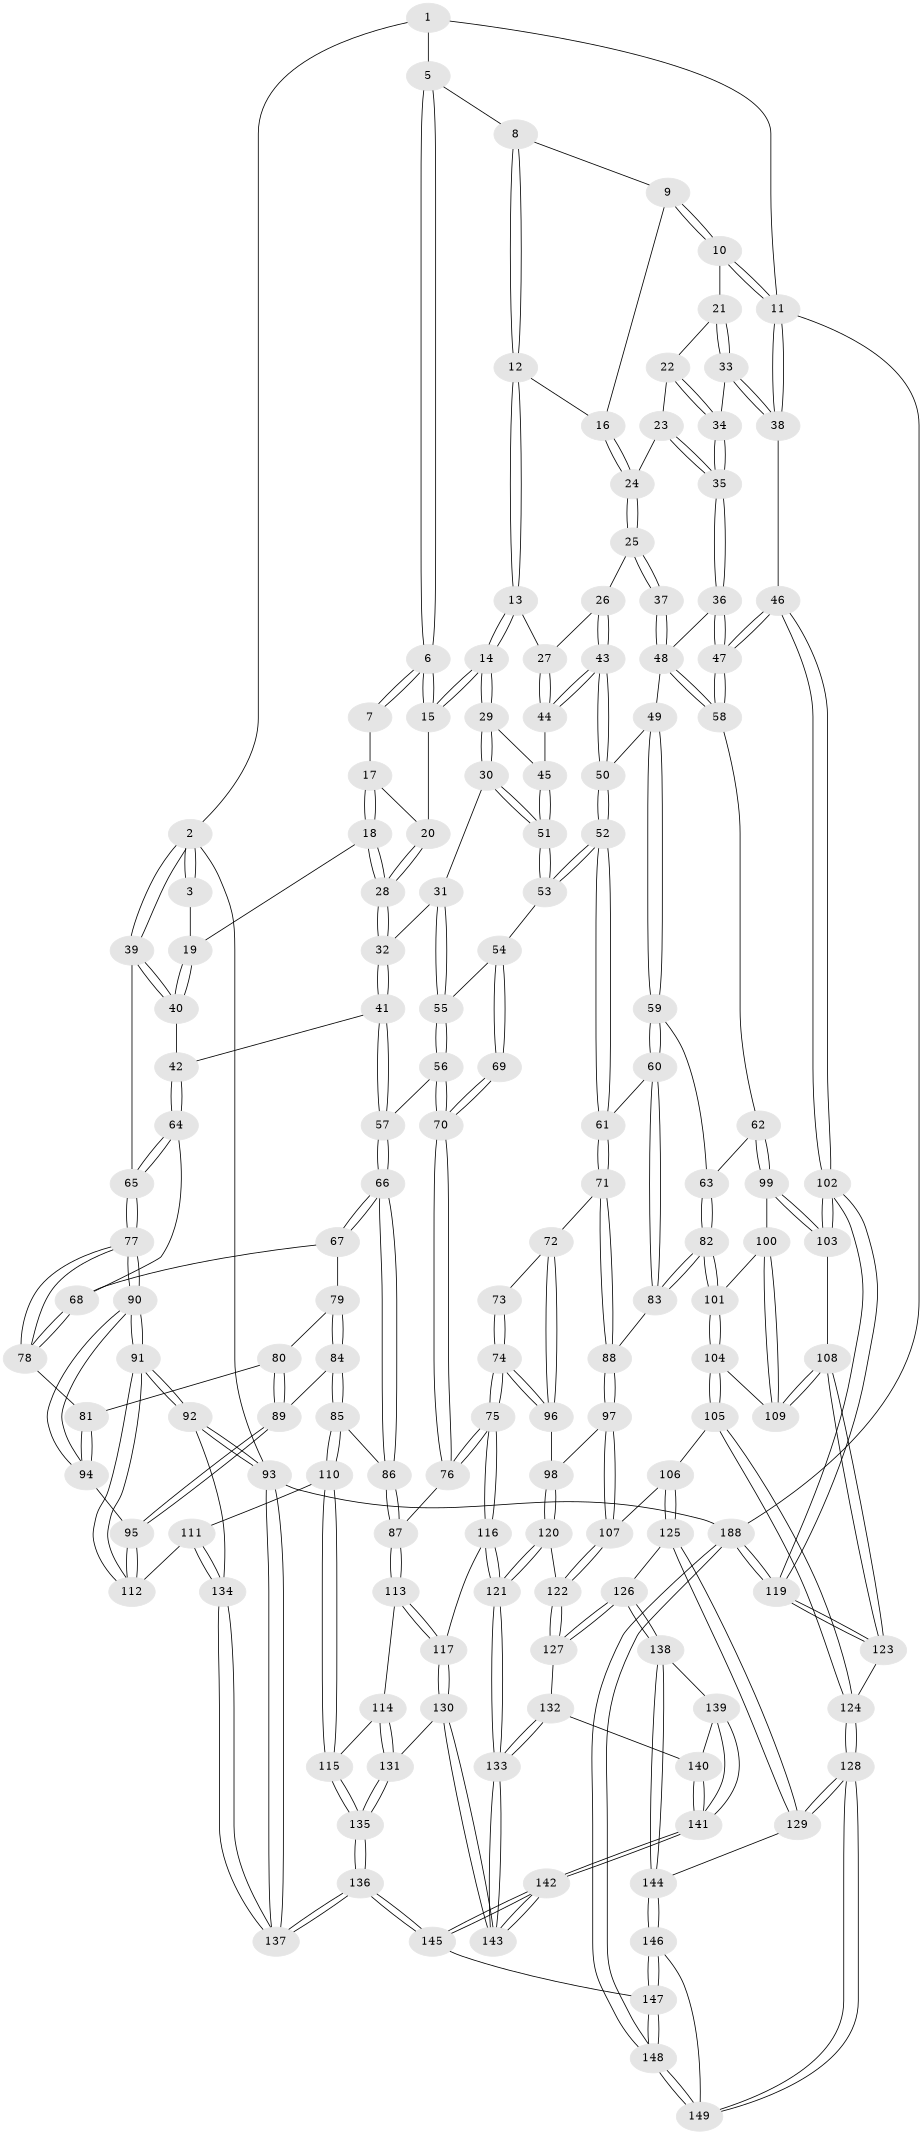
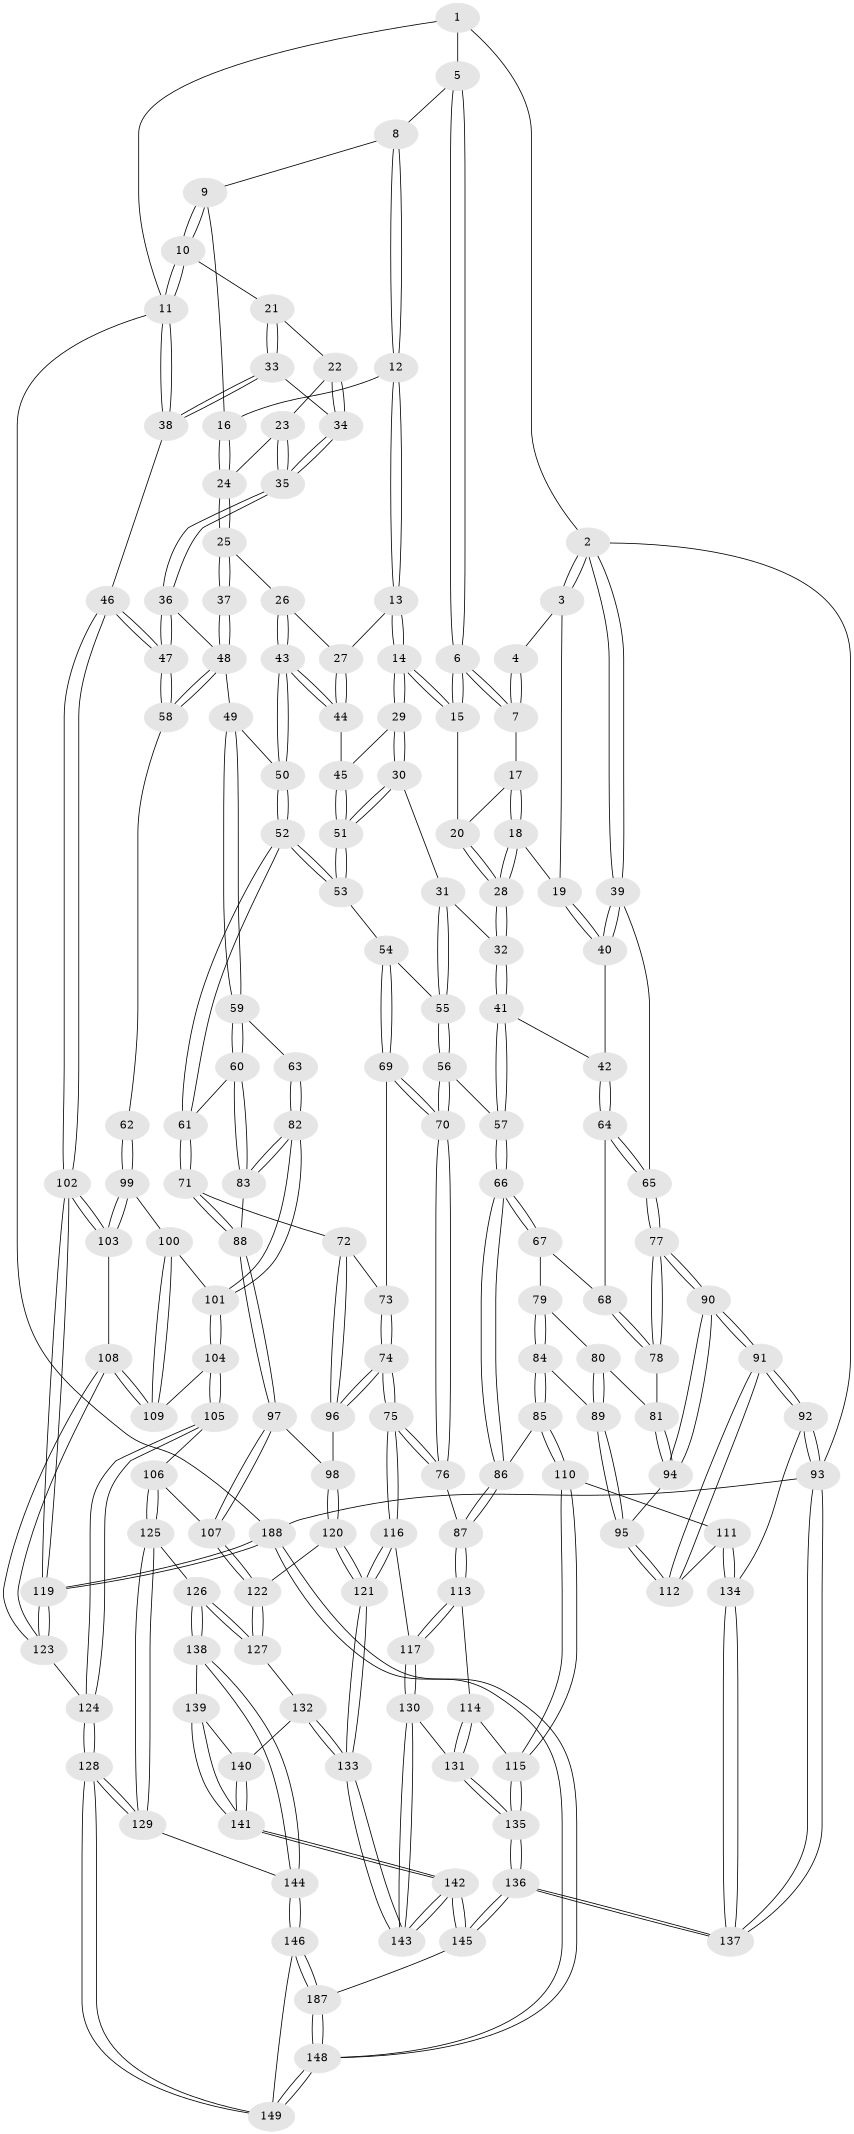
none -> (516, 659)
(733, 1155) -> none
none -> (386, 1184)
(653, 2000) -> (318, 2000)
